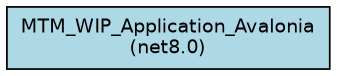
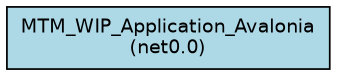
(168, 38) -> (168, 38)
